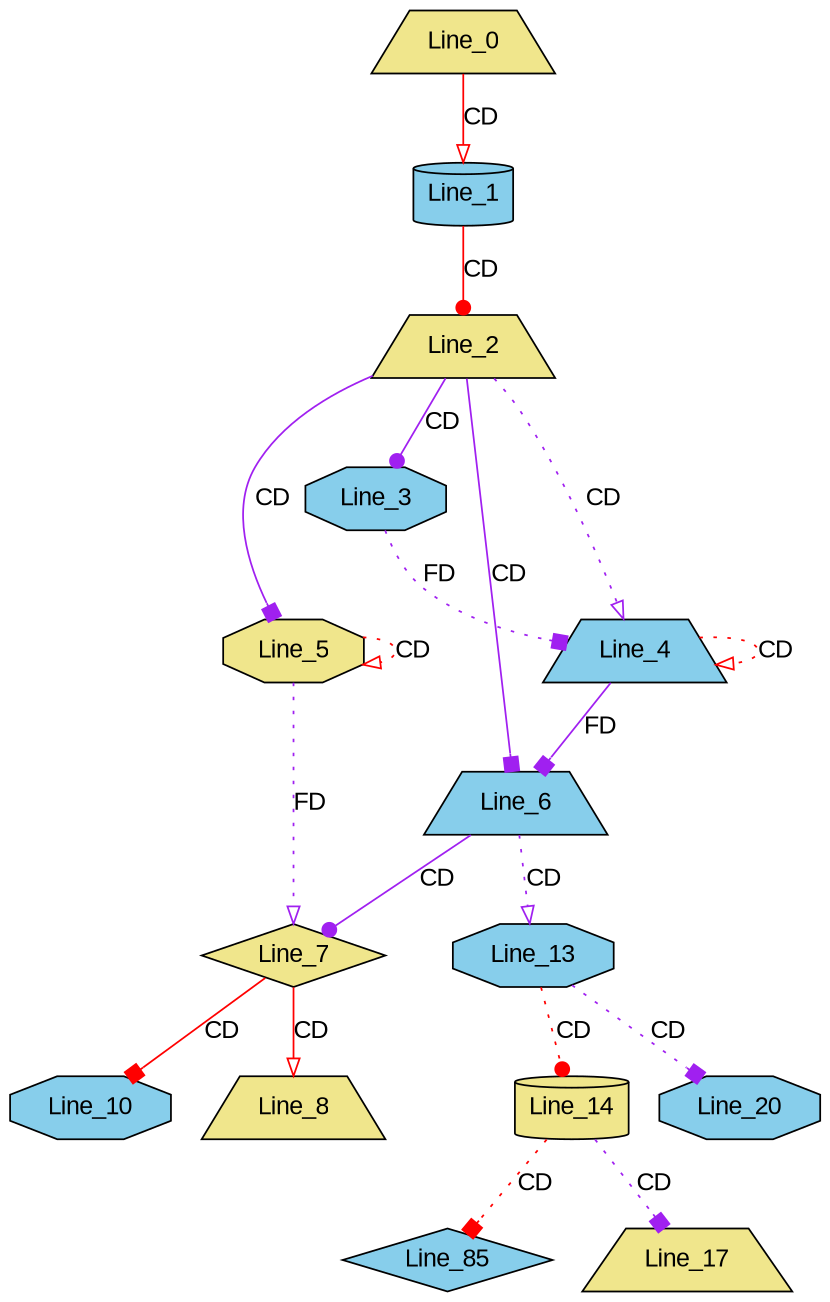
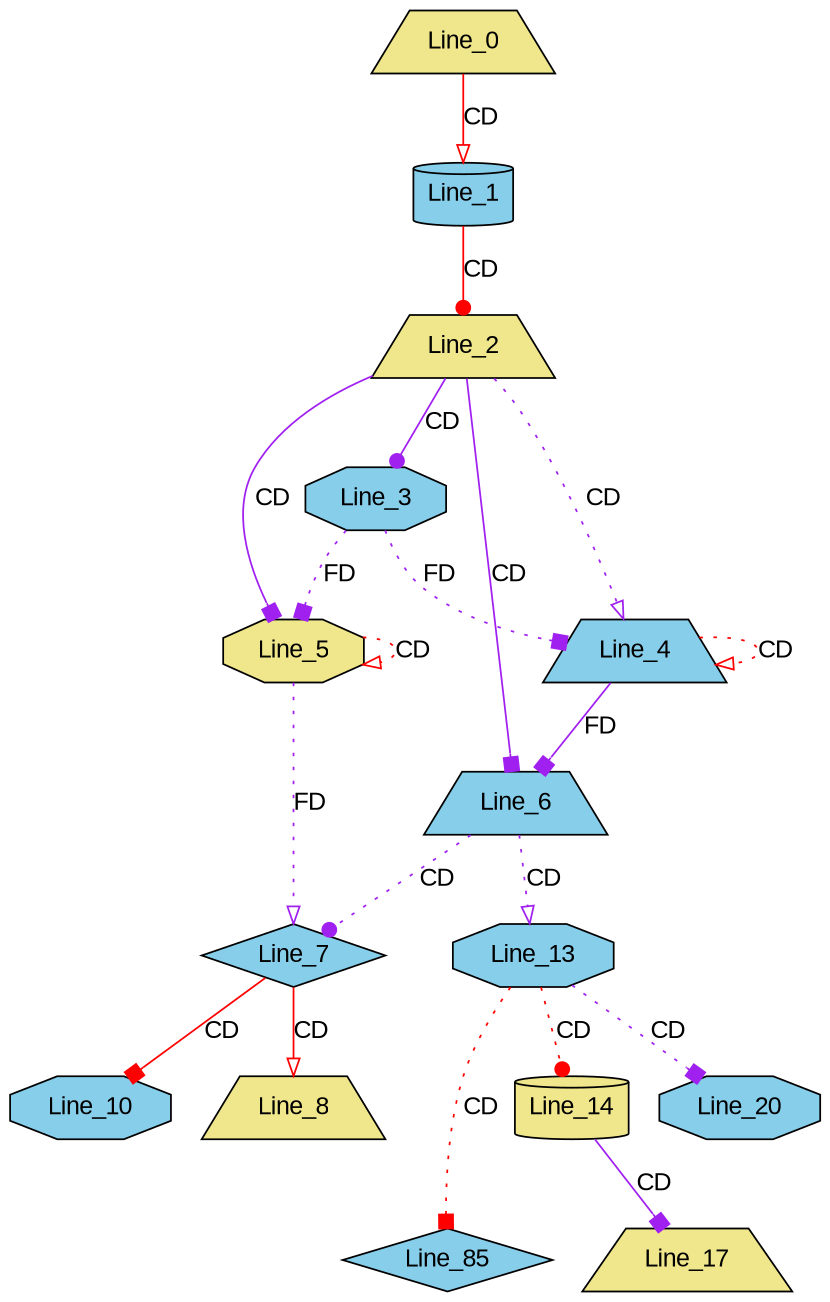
none -> (322, 564)
(403, 880) -> (403, 880)
(294, 956) -> (294, 956)
(624, 1177) -> (624, 1177)
(513, 1180) -> (459, 1093)
